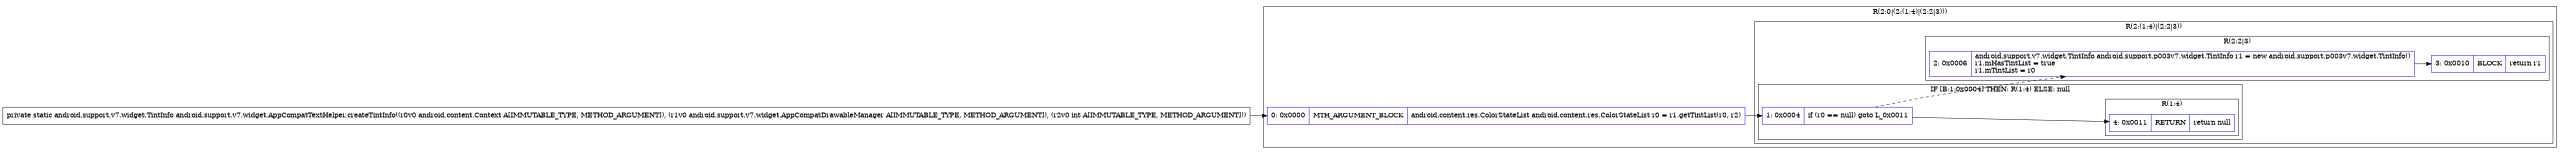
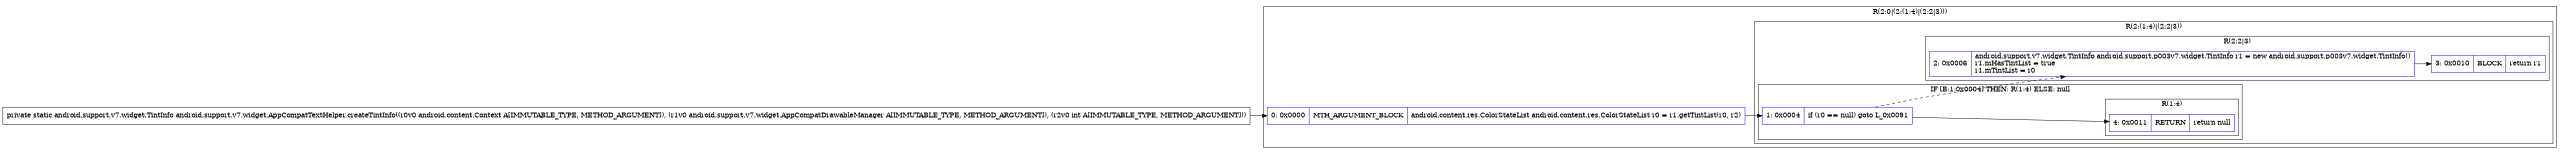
(1858, 116) -> (1858, 116)
